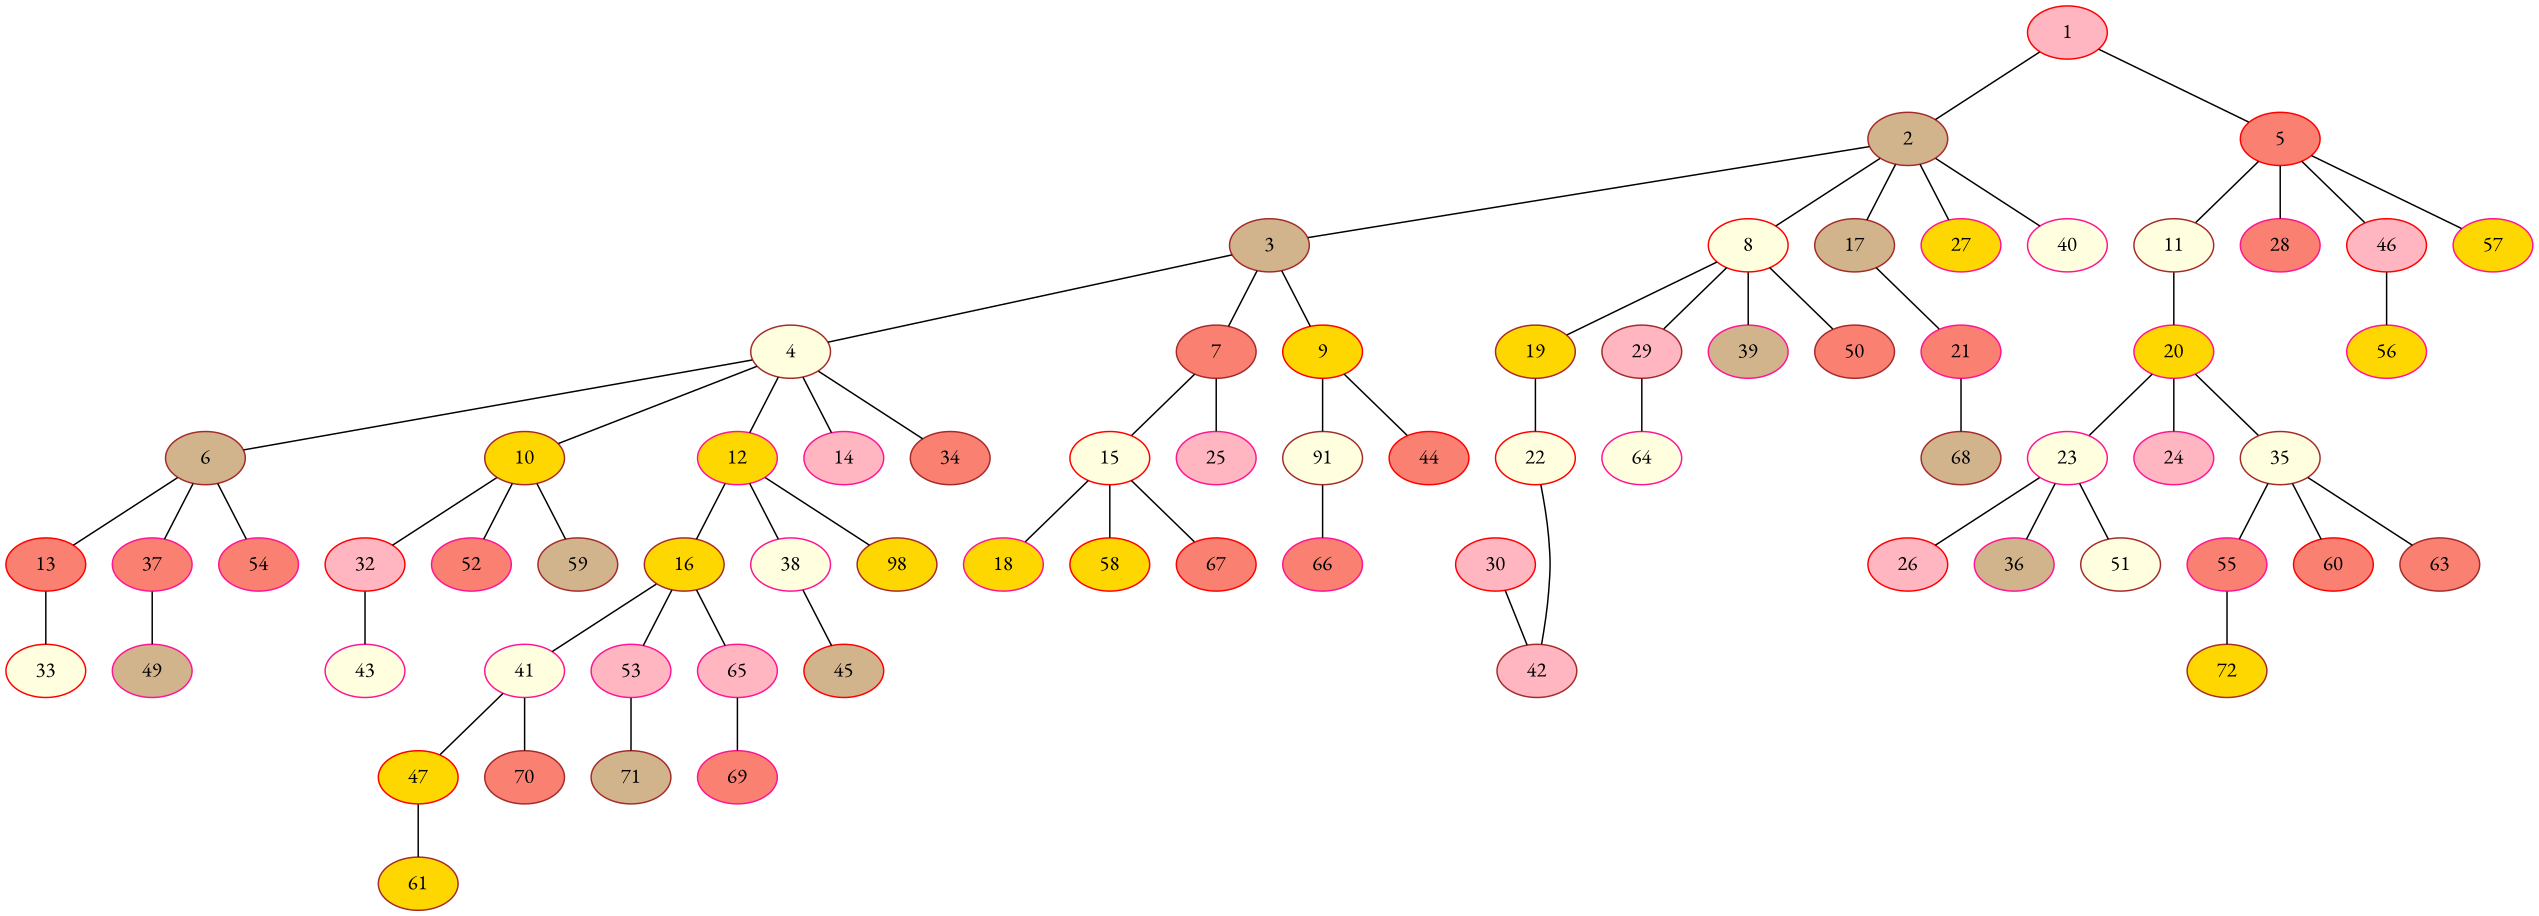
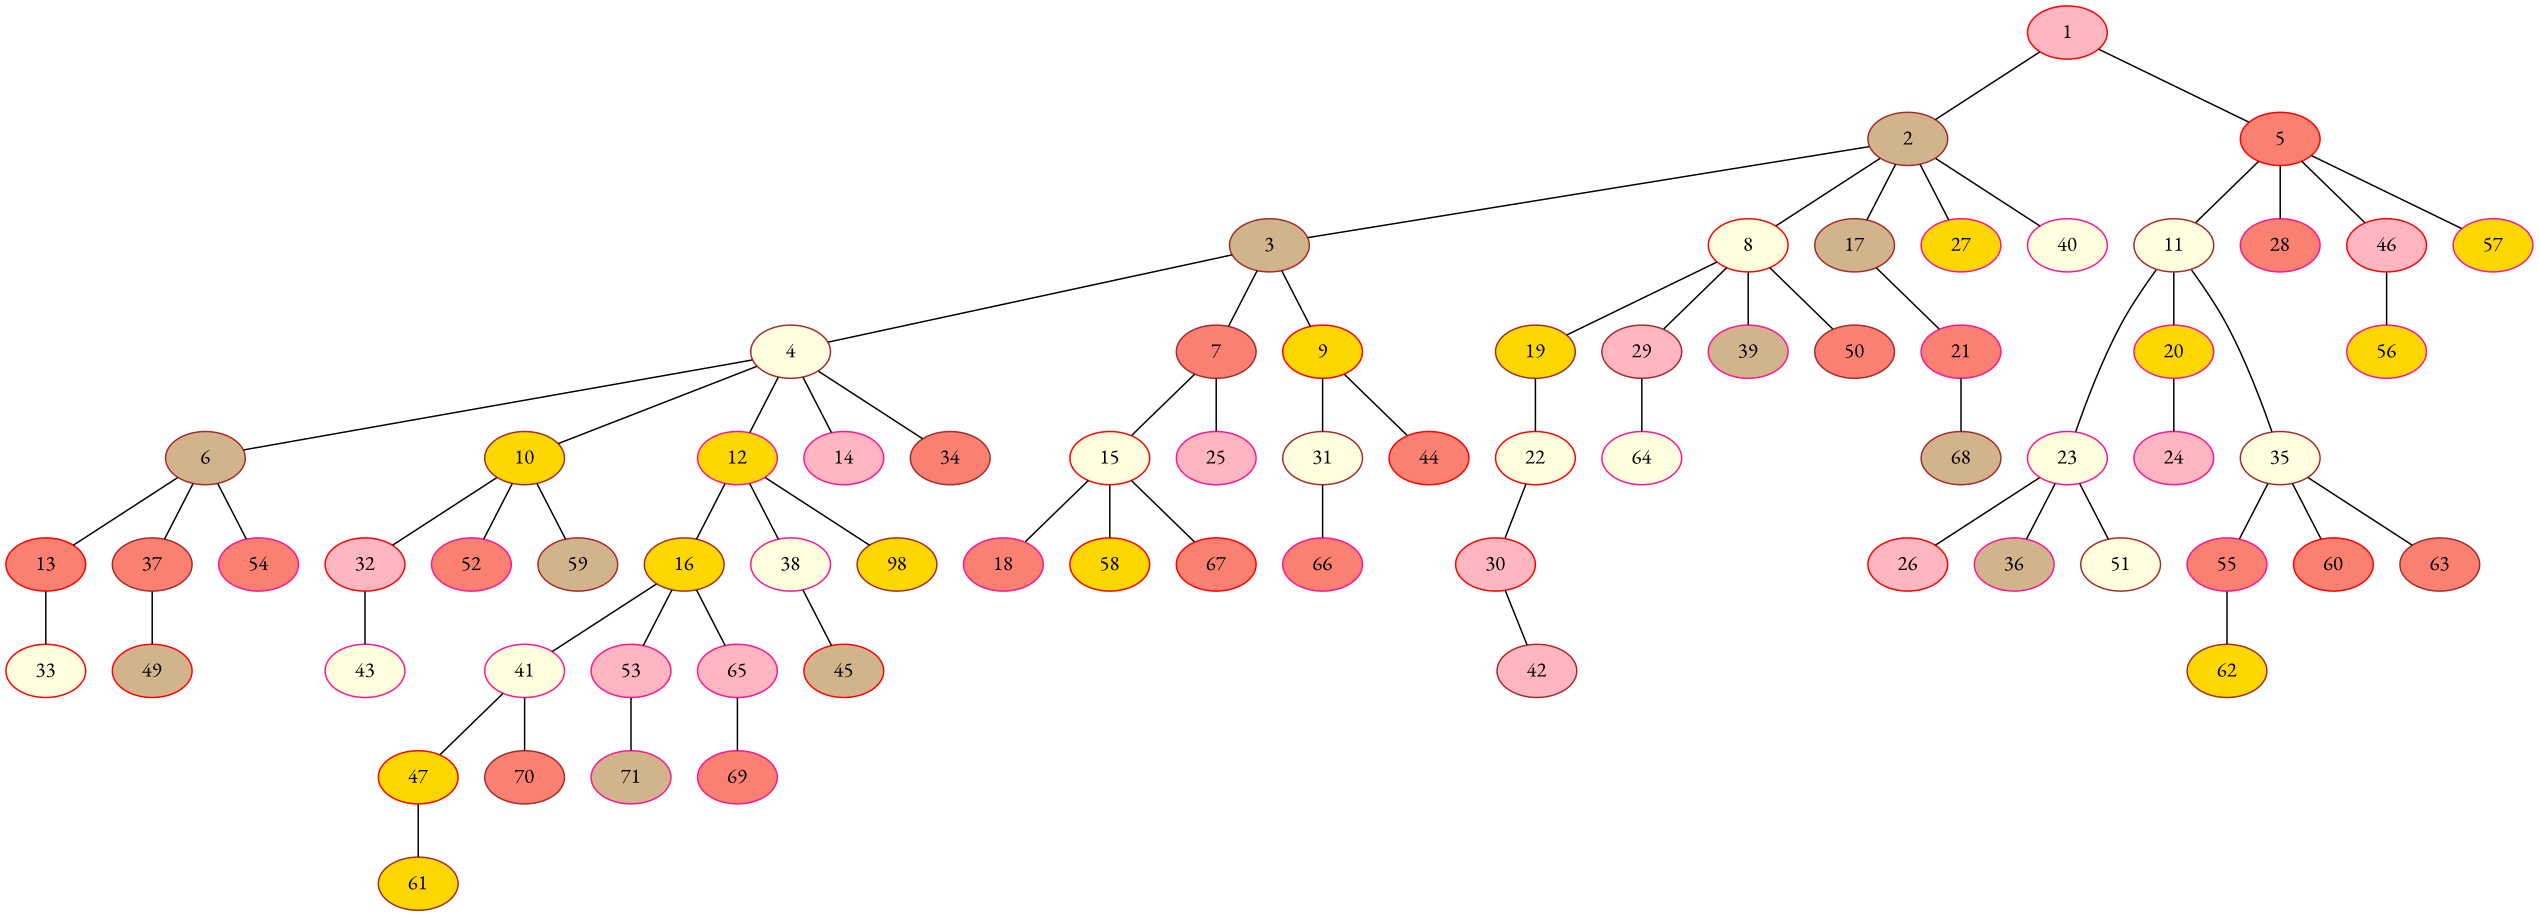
(2121, 405) -> (2109, 348)
(2227, 405) -> (2238, 348)
(1323, 458) -> (1323, 458)
(1550, 564) -> (1516, 511)
(152, 565) -> (152, 565)
(1003, 565) -> (1003, 565)
(152, 671) -> (152, 671)
(2227, 671) -> (2227, 671)
(631, 777) -> (631, 777)
